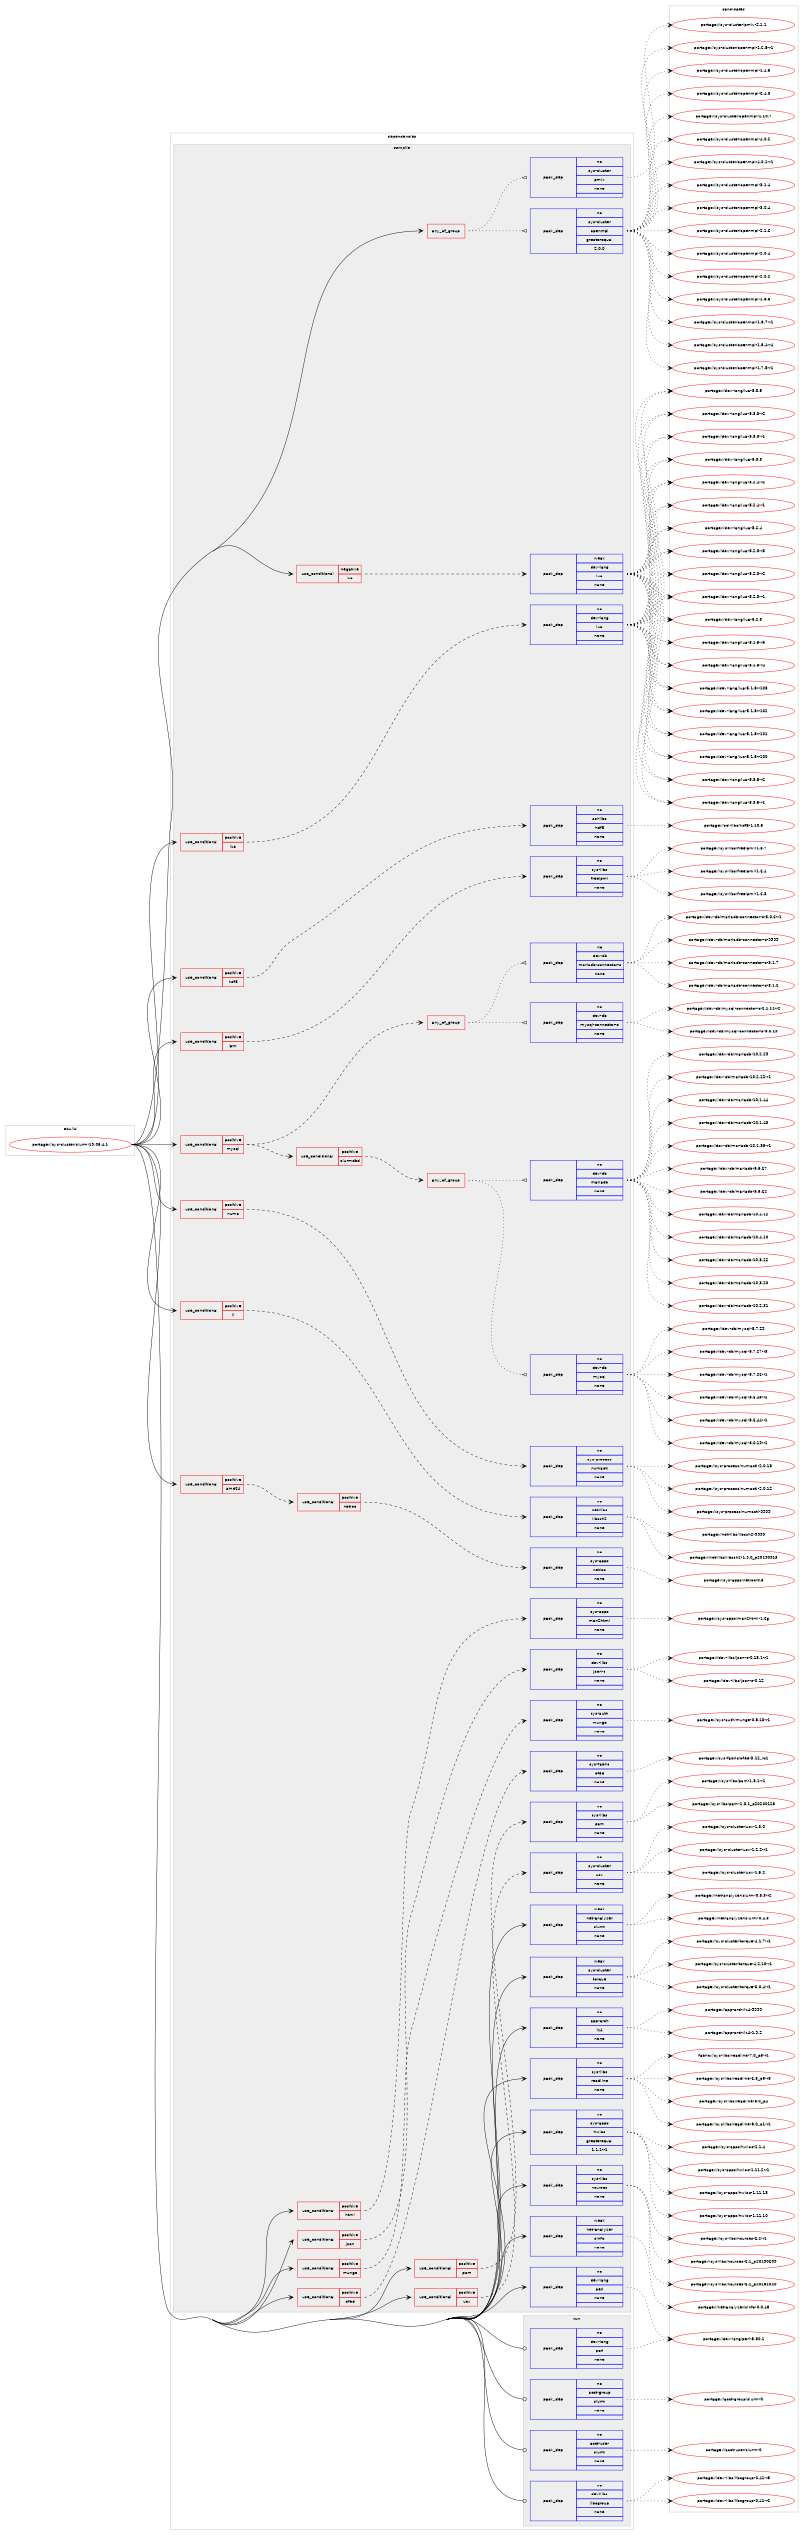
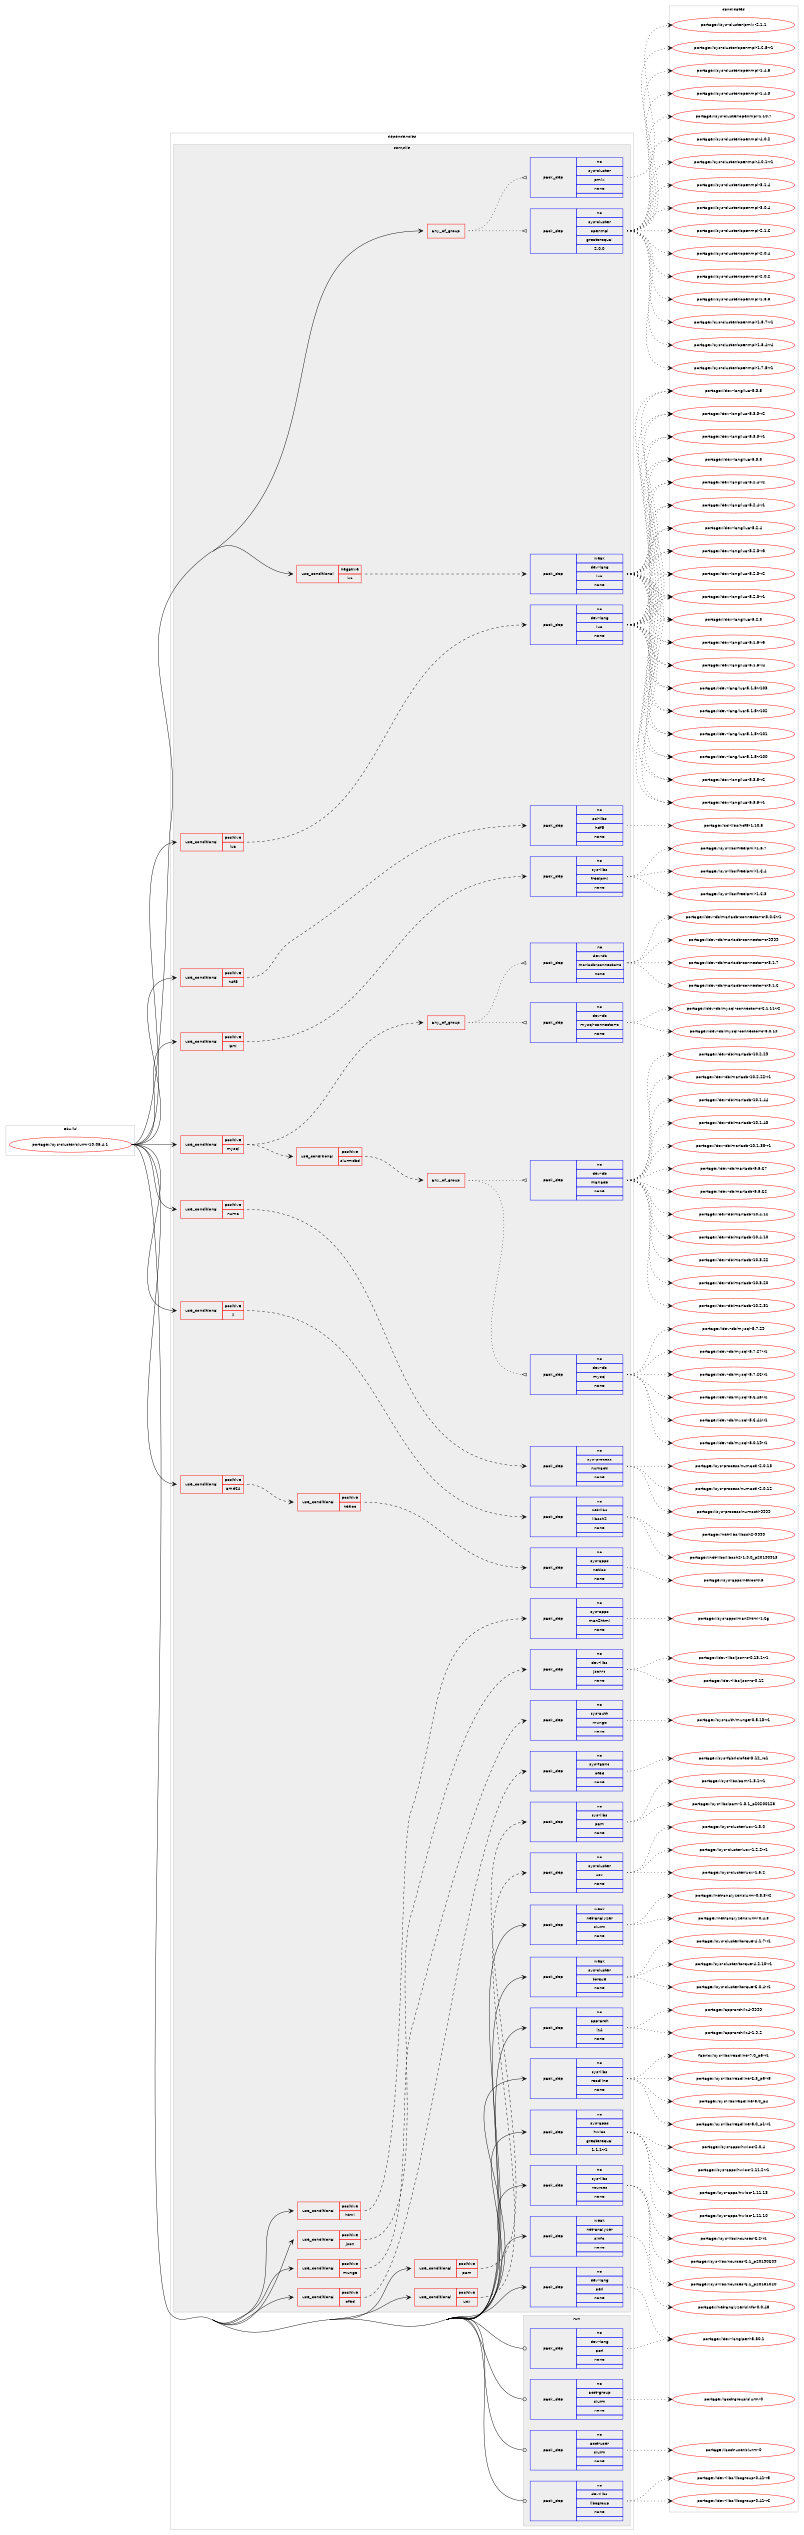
(734, 94) -> (734, 94)
(734, 1352) -> (734, 1352)
(734, 2147) -> (734, 2147)
